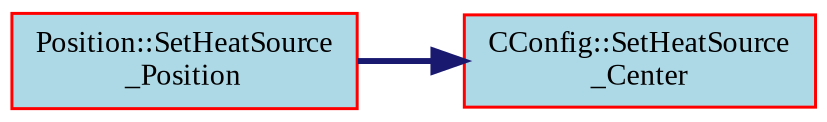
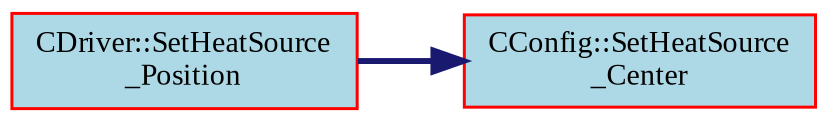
(185, 61) -> (185, 61)
